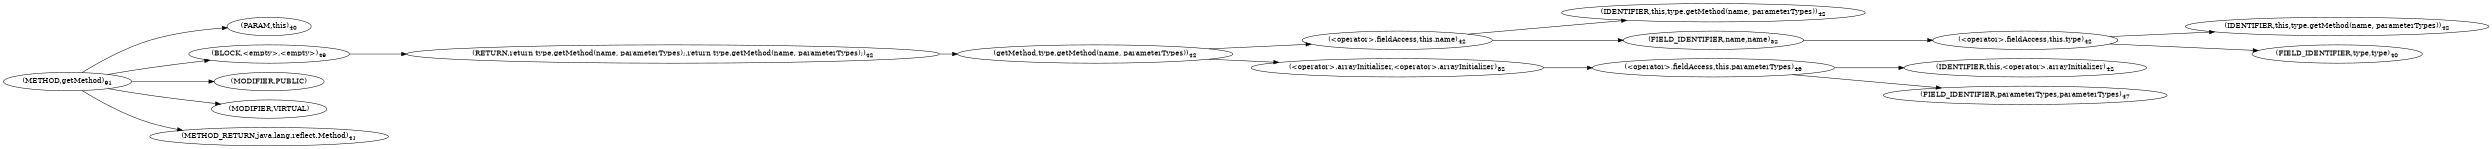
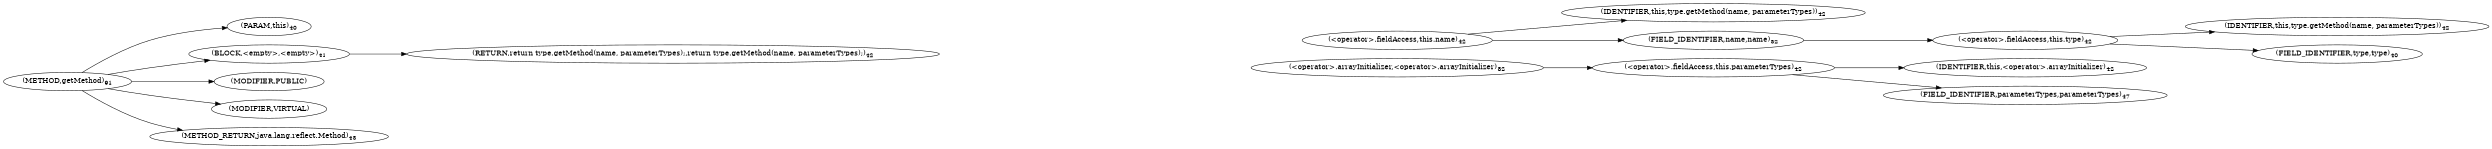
(323, 53) -> (323, 53)
(1095, 54) -> none
(1798, 67) -> (1798, 67)
(353, 136) -> (353, 136)
